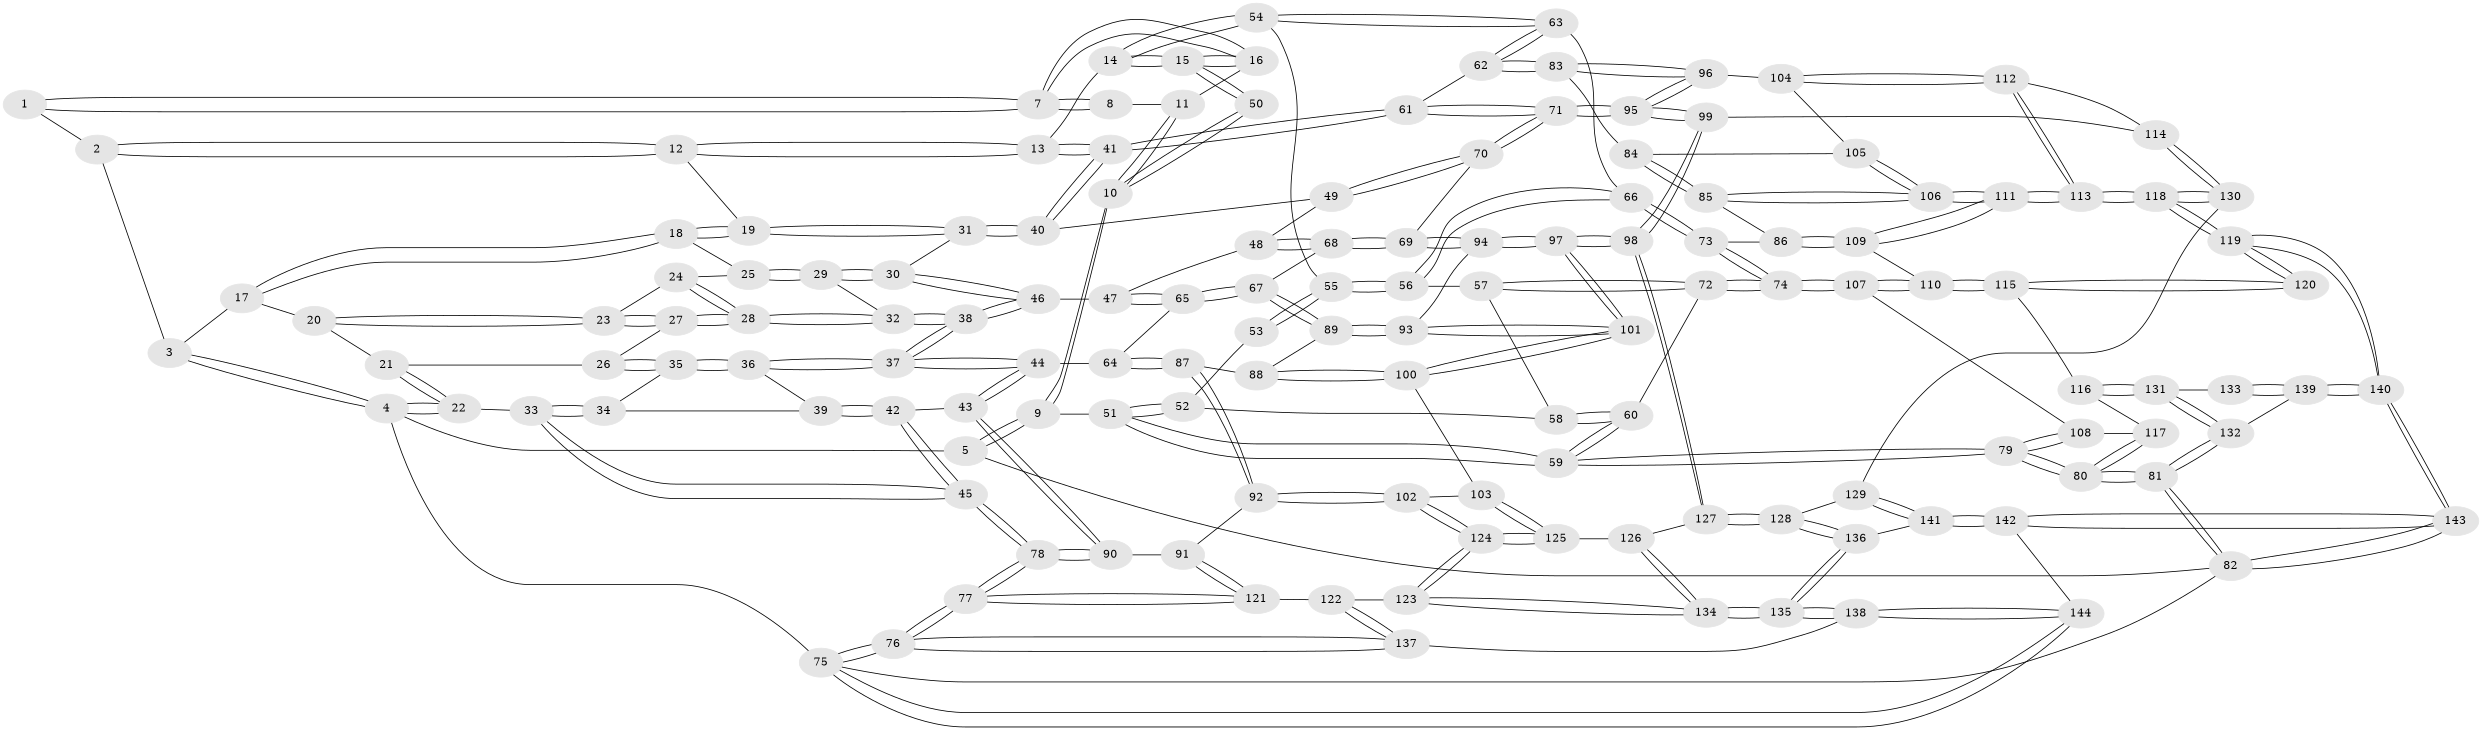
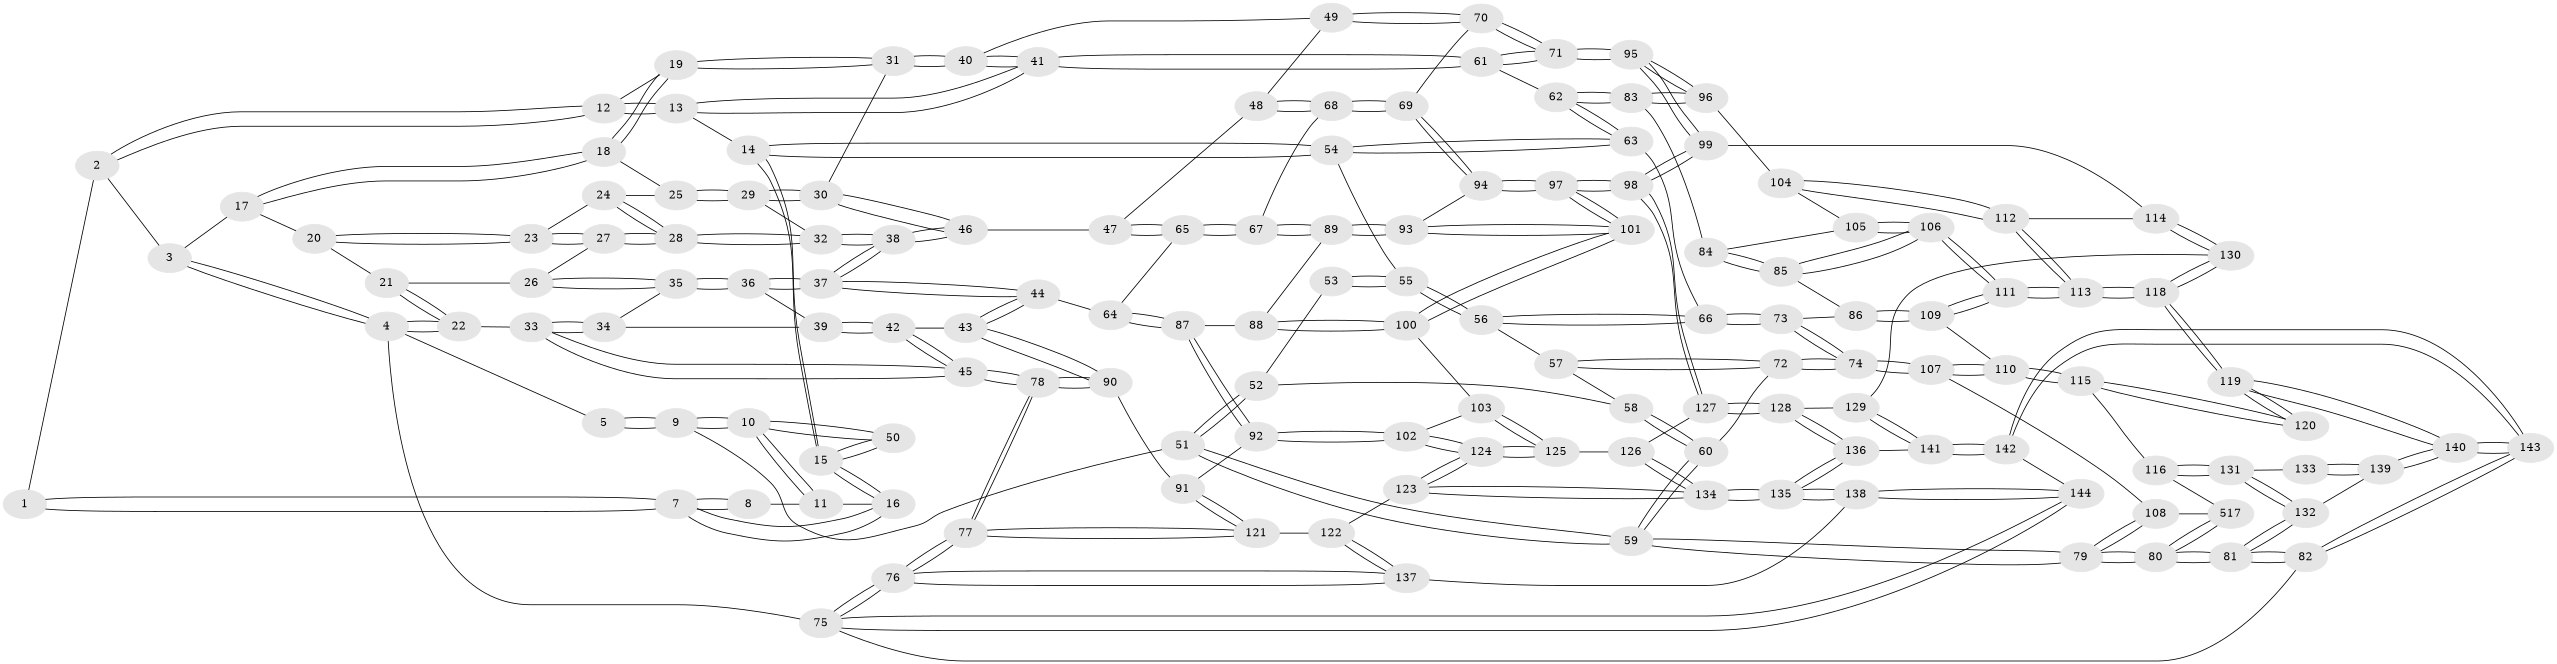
(2156, 433) -> (2231, 514)
(1590, 576) -> none
